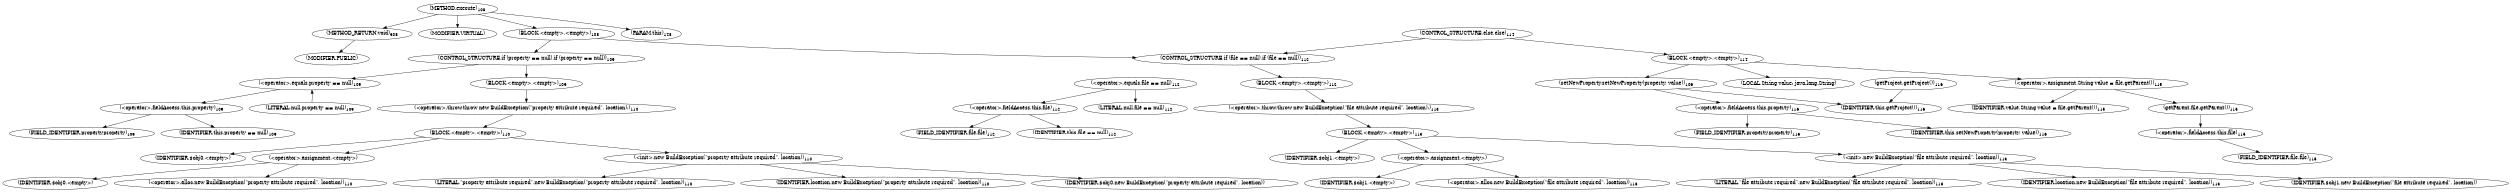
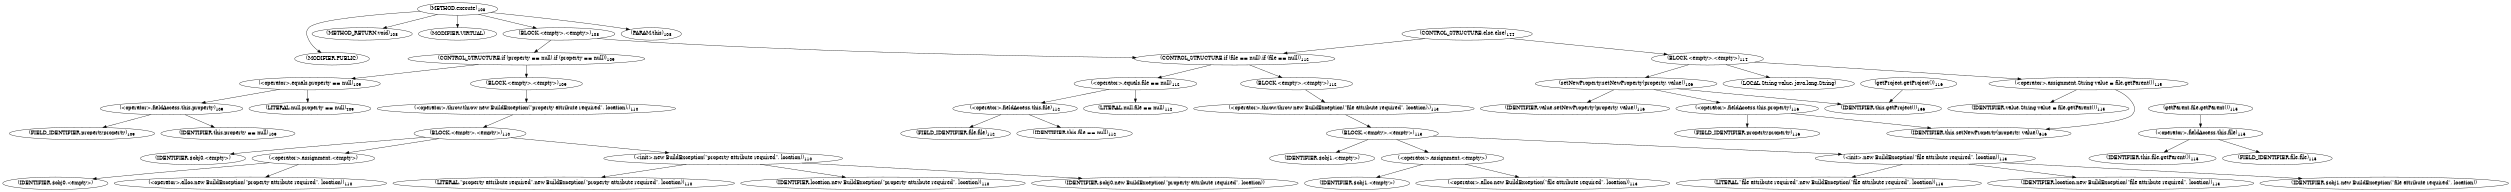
(394, 33) -> (394, 33)
(668, 33) -> (668, 33)
(1510, 33) -> (1510, 33)
(348, 45) -> (350, 18)
none -> (1186, 71)
(2144, 96) -> (2109, 122)
(312, 98) -> (308, 94)
(350, 108) -> (350, 108)
(1921, 108) -> (1921, 108)
none -> (1575, 109)
(2043, 133) -> (2043, 133)
none -> (2153, 158)
